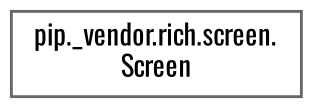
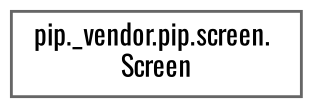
(156, 54) -> (156, 54)
